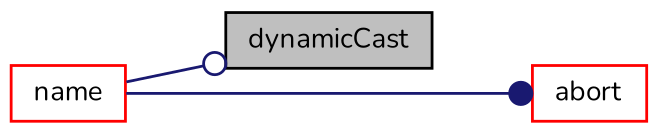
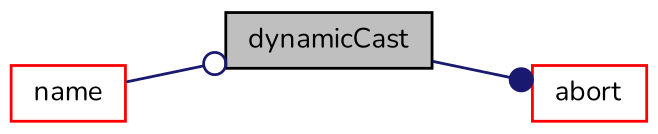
(318, 93) -> (471, 69)
